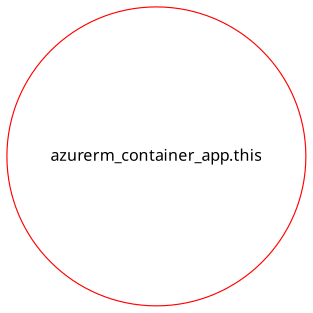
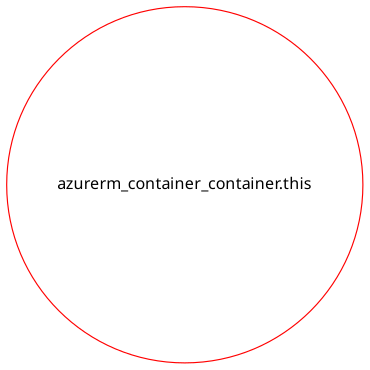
(156, 156) -> (185, 185)
